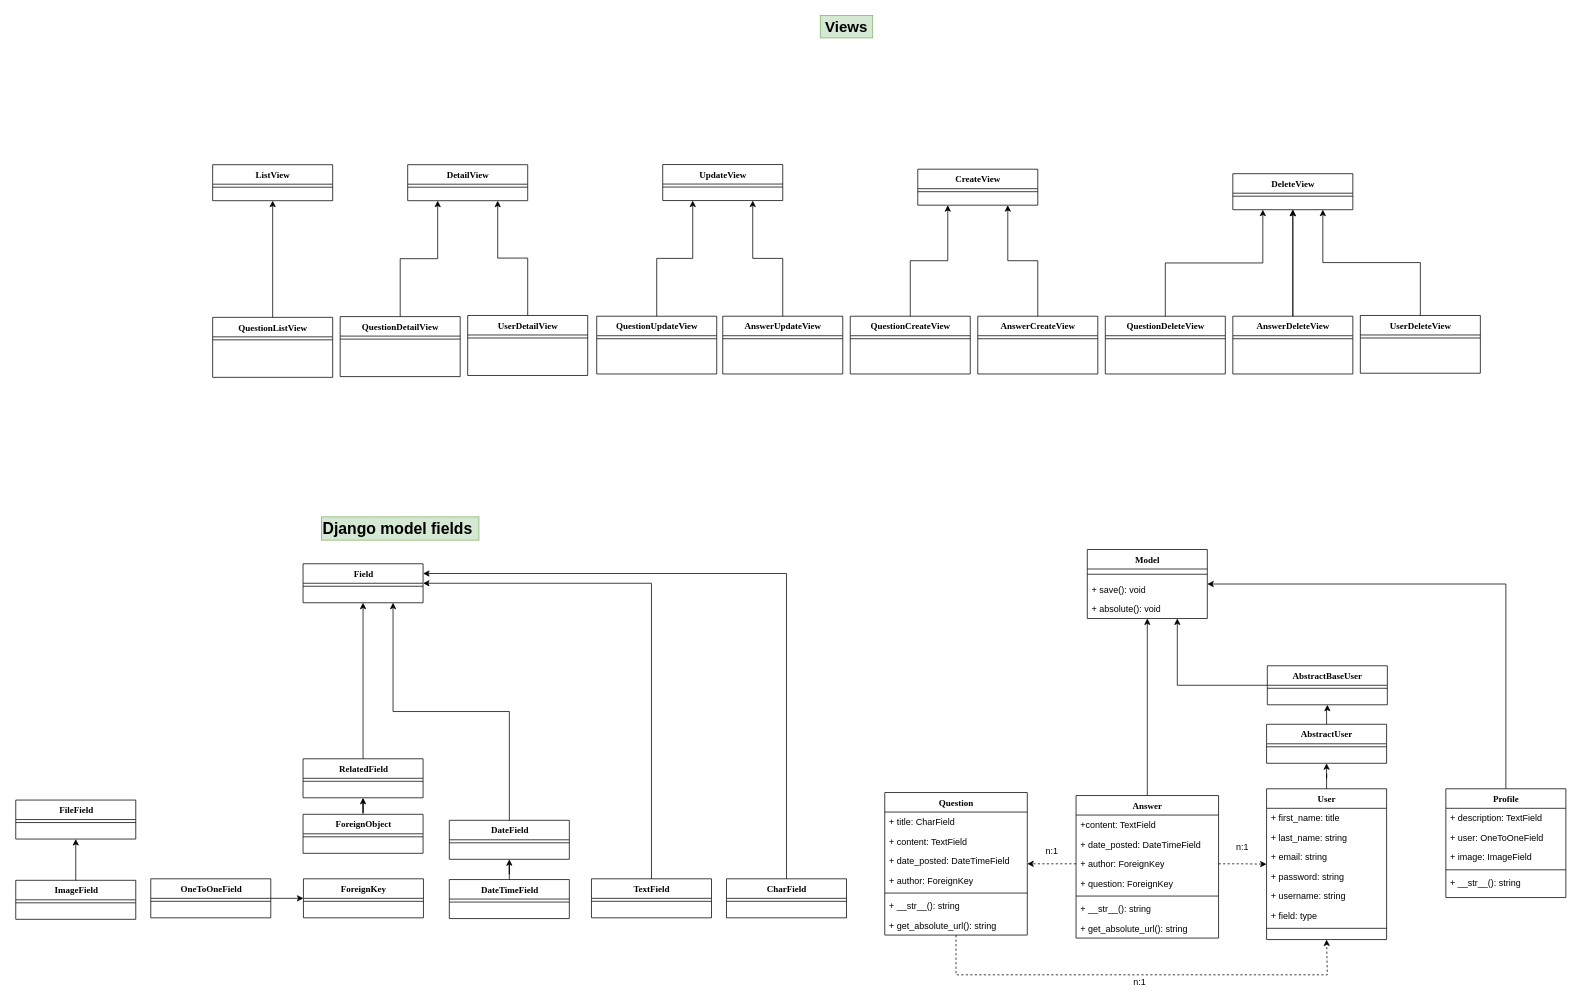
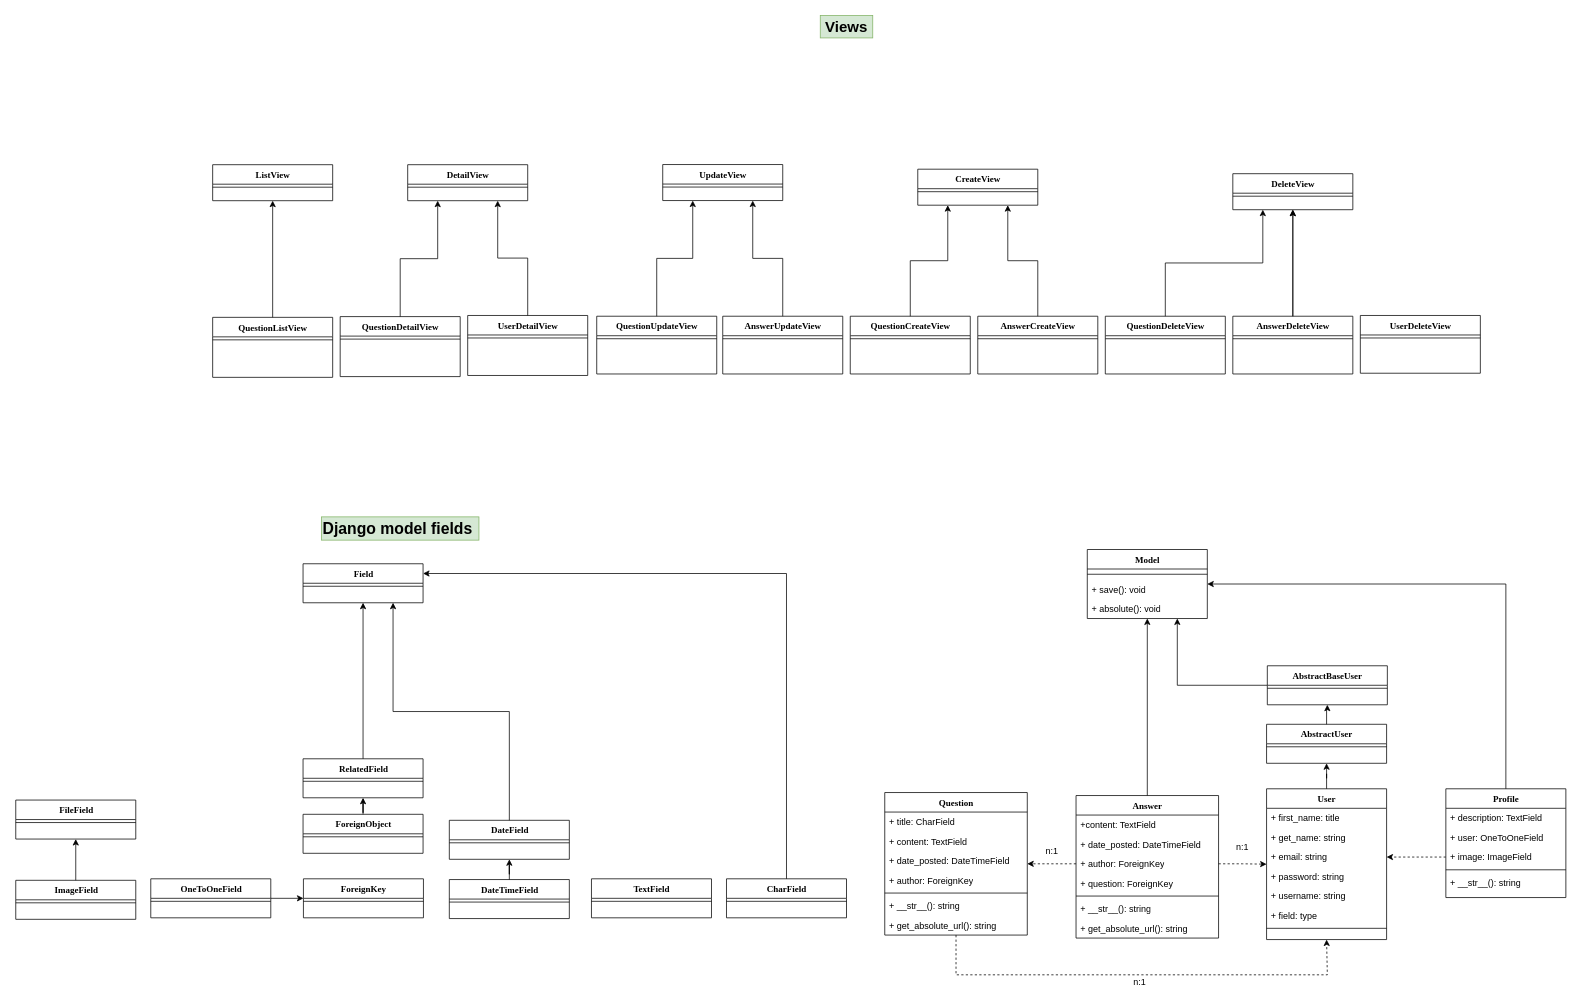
(1373, 263) -> none
(651, 618) -> none
(1313, 838) -> (1312, 838)
none -> (1393, 857)
